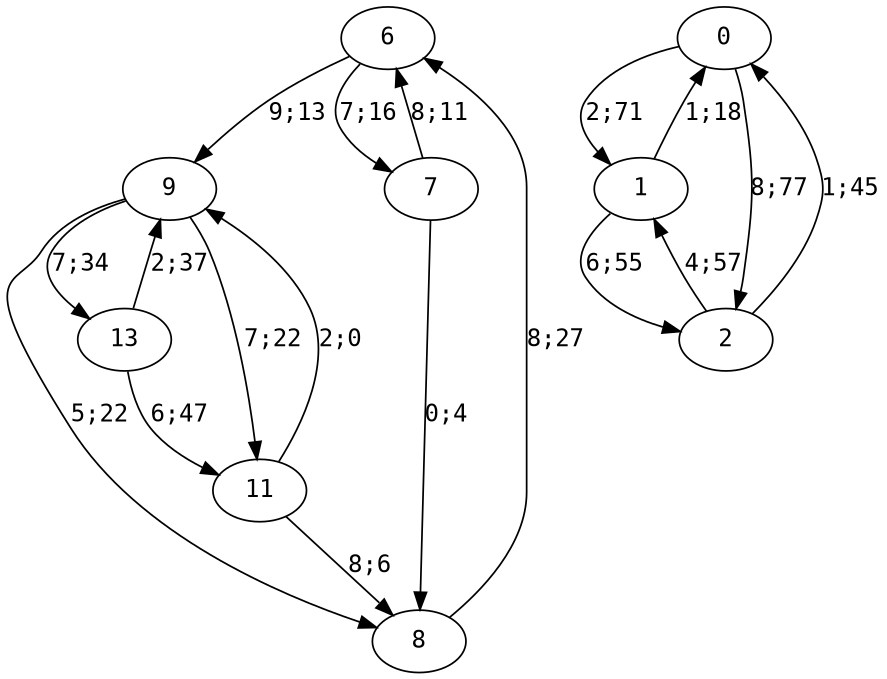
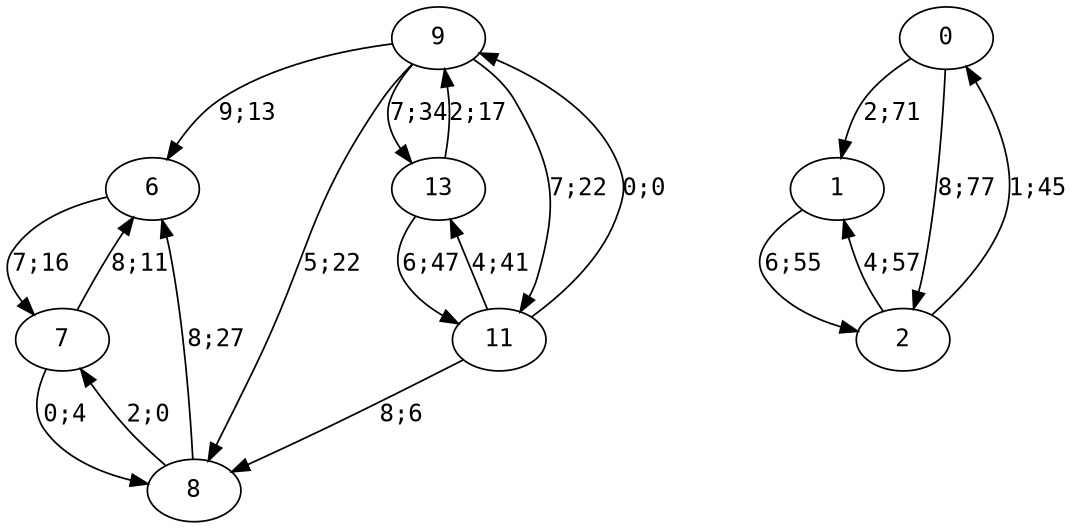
(275, 97) -> (273, 73)
(674, 120) -> none
(180, 264) -> (478, 114)
none -> (472, 273)
(340, 340) -> (644, 189)
none -> (125, 427)
